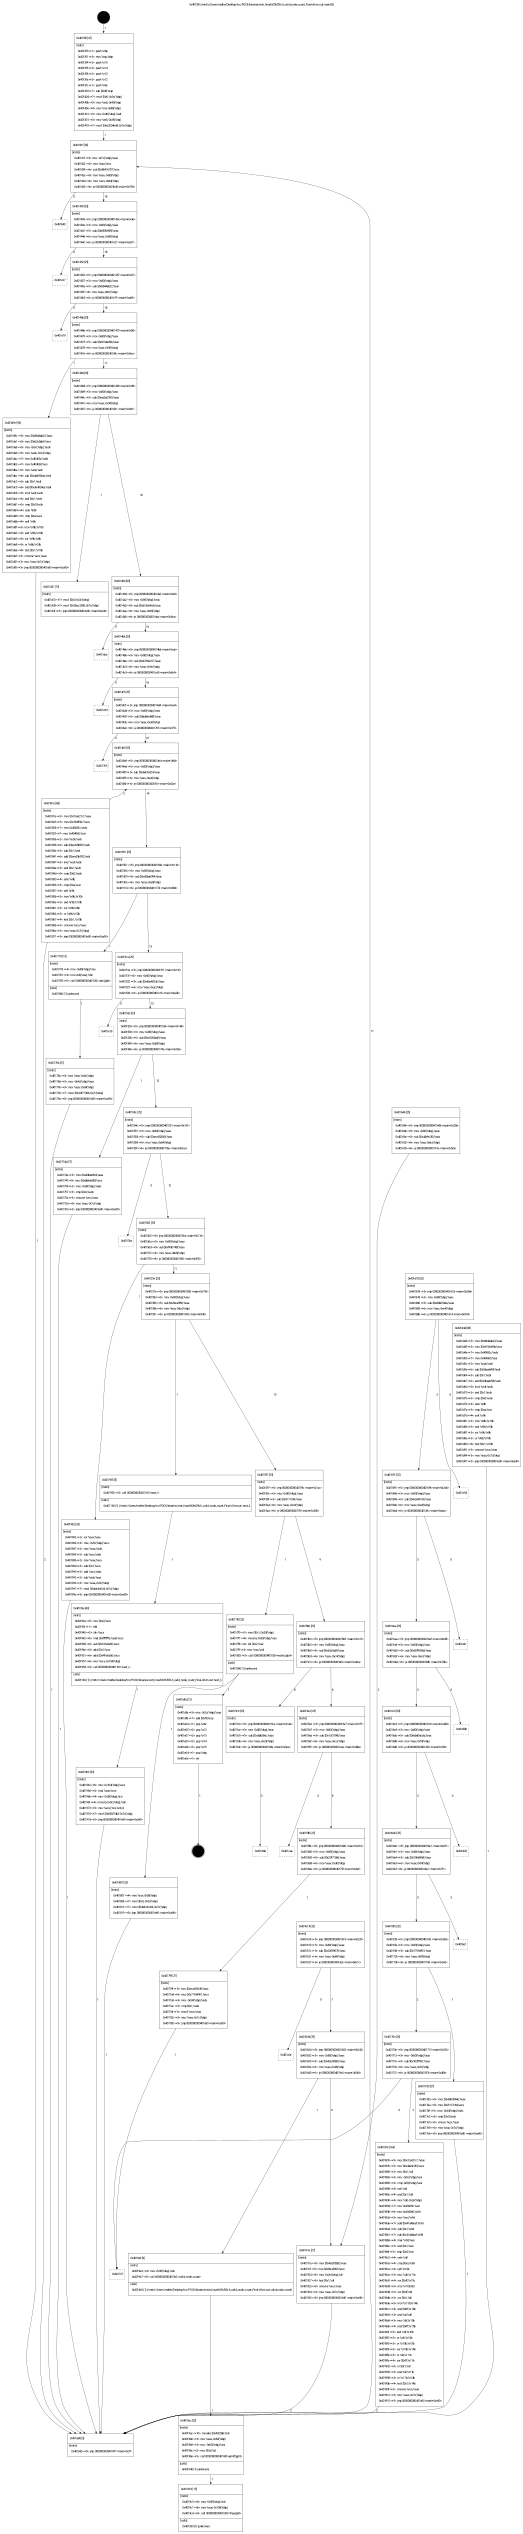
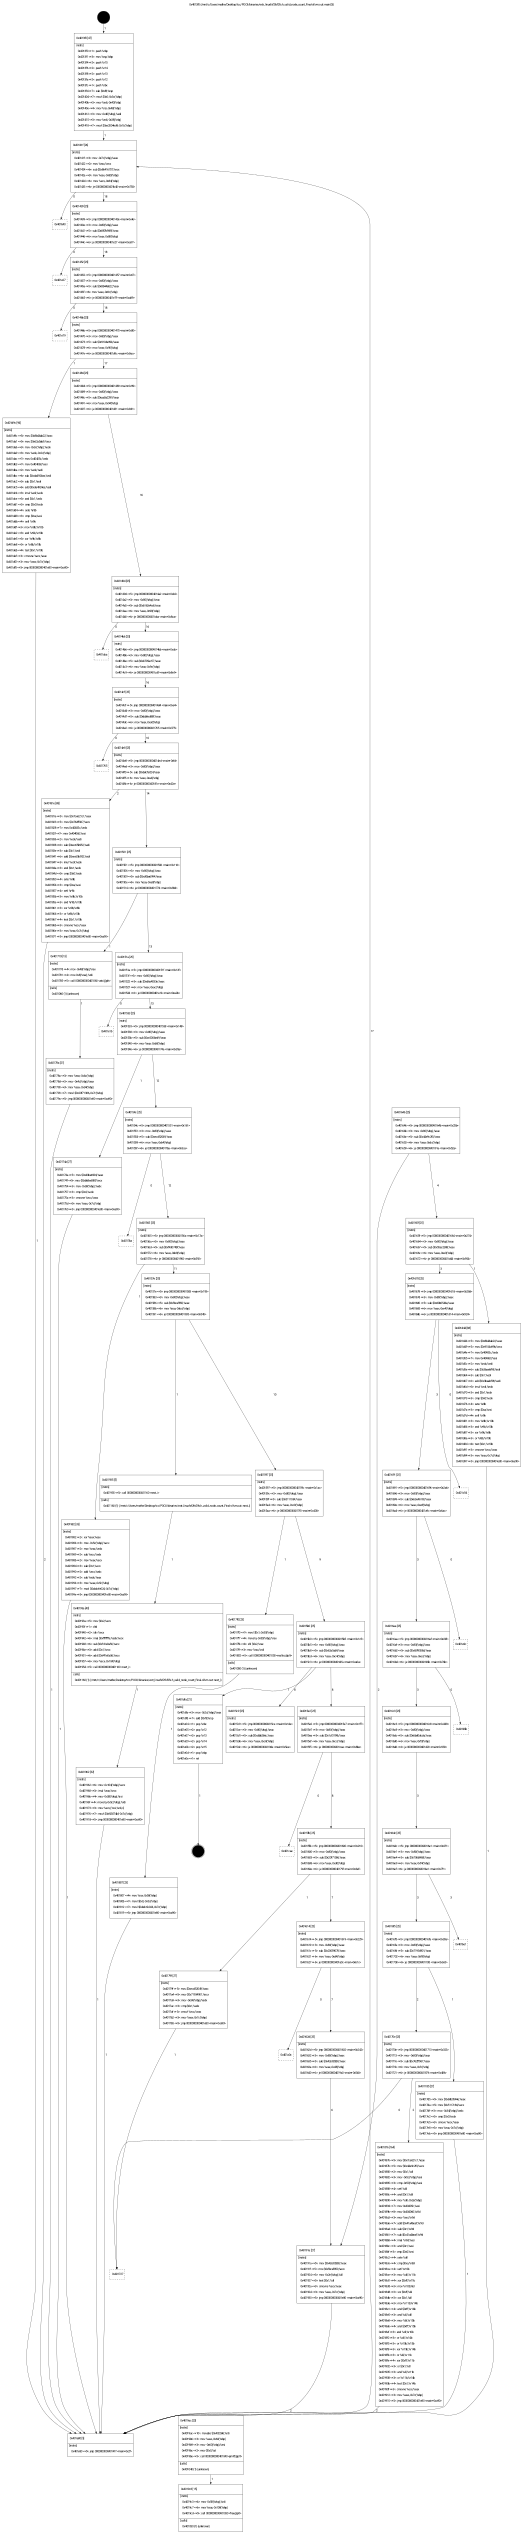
(75, 599) -> none
(101, 710) -> none
(118, 796) -> (115, 794)
none -> (440, 1241)
(231, 1684) -> (273, 1691)
(260, 1851) -> none
(461, 1851) -> none
none -> (331, 1897)
(211, 2274) -> none
